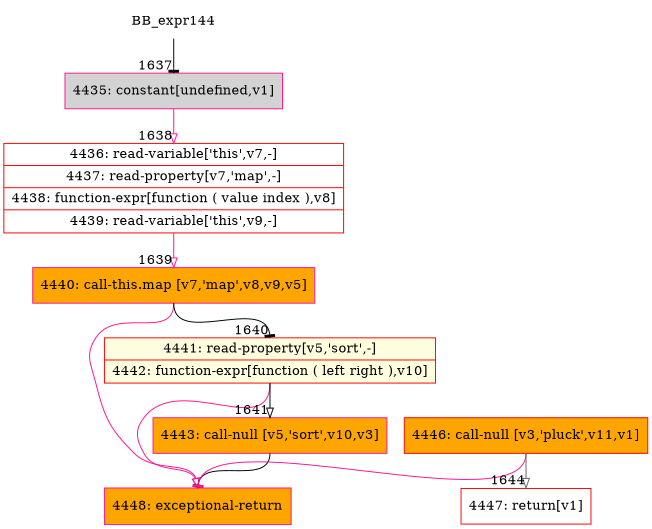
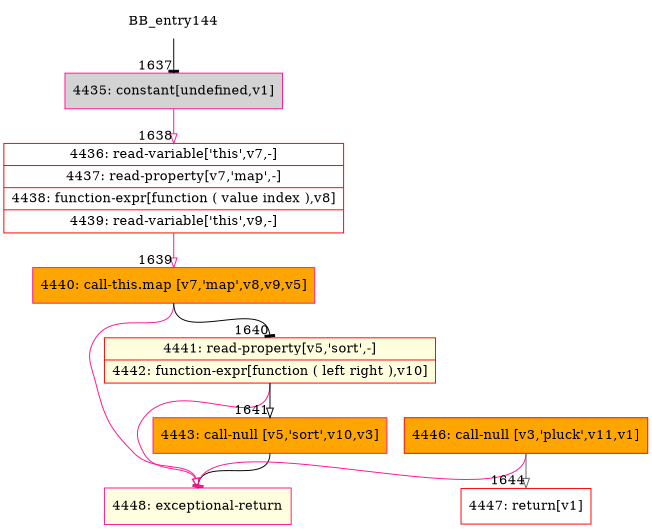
(174, 21) -> (174, 21)
(198, 506) -> (198, 506)
